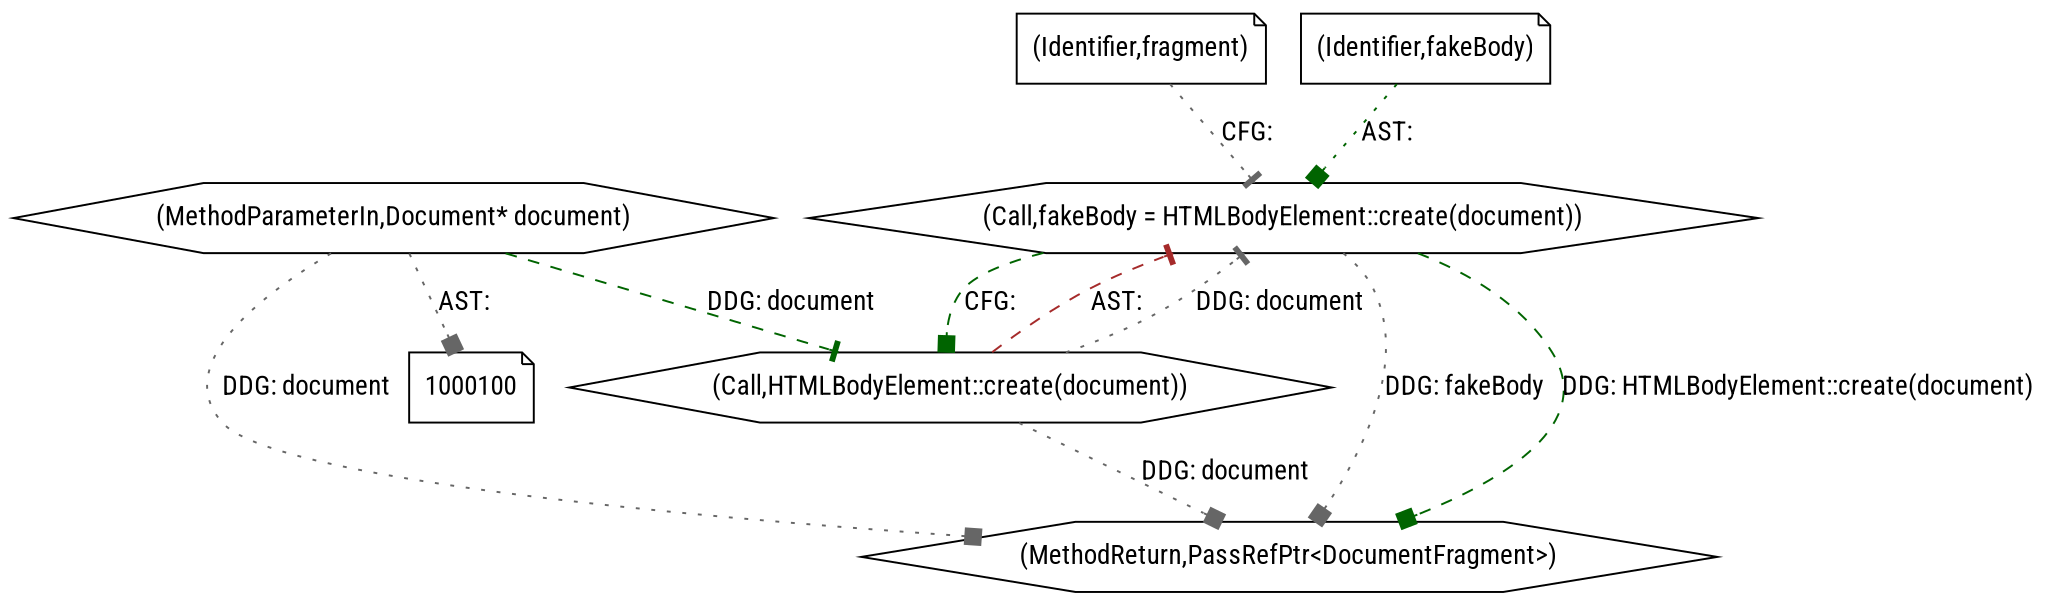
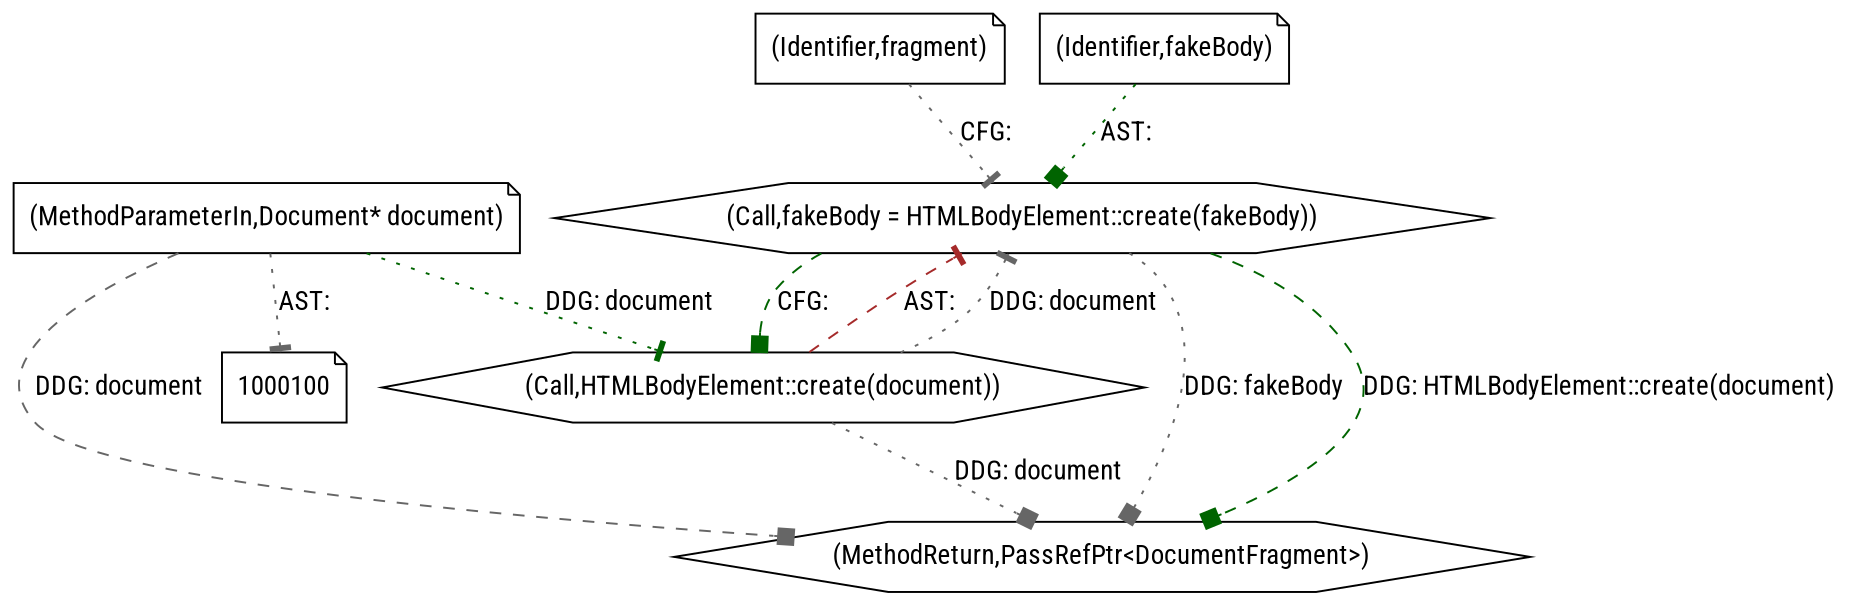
(394, 218) -> (267, 218)
(1283, 218) -> (1022, 218)
(428, 294) -> (275, 298)
(667, 301) -> (511, 301)
(473, 488) -> (272, 486)
